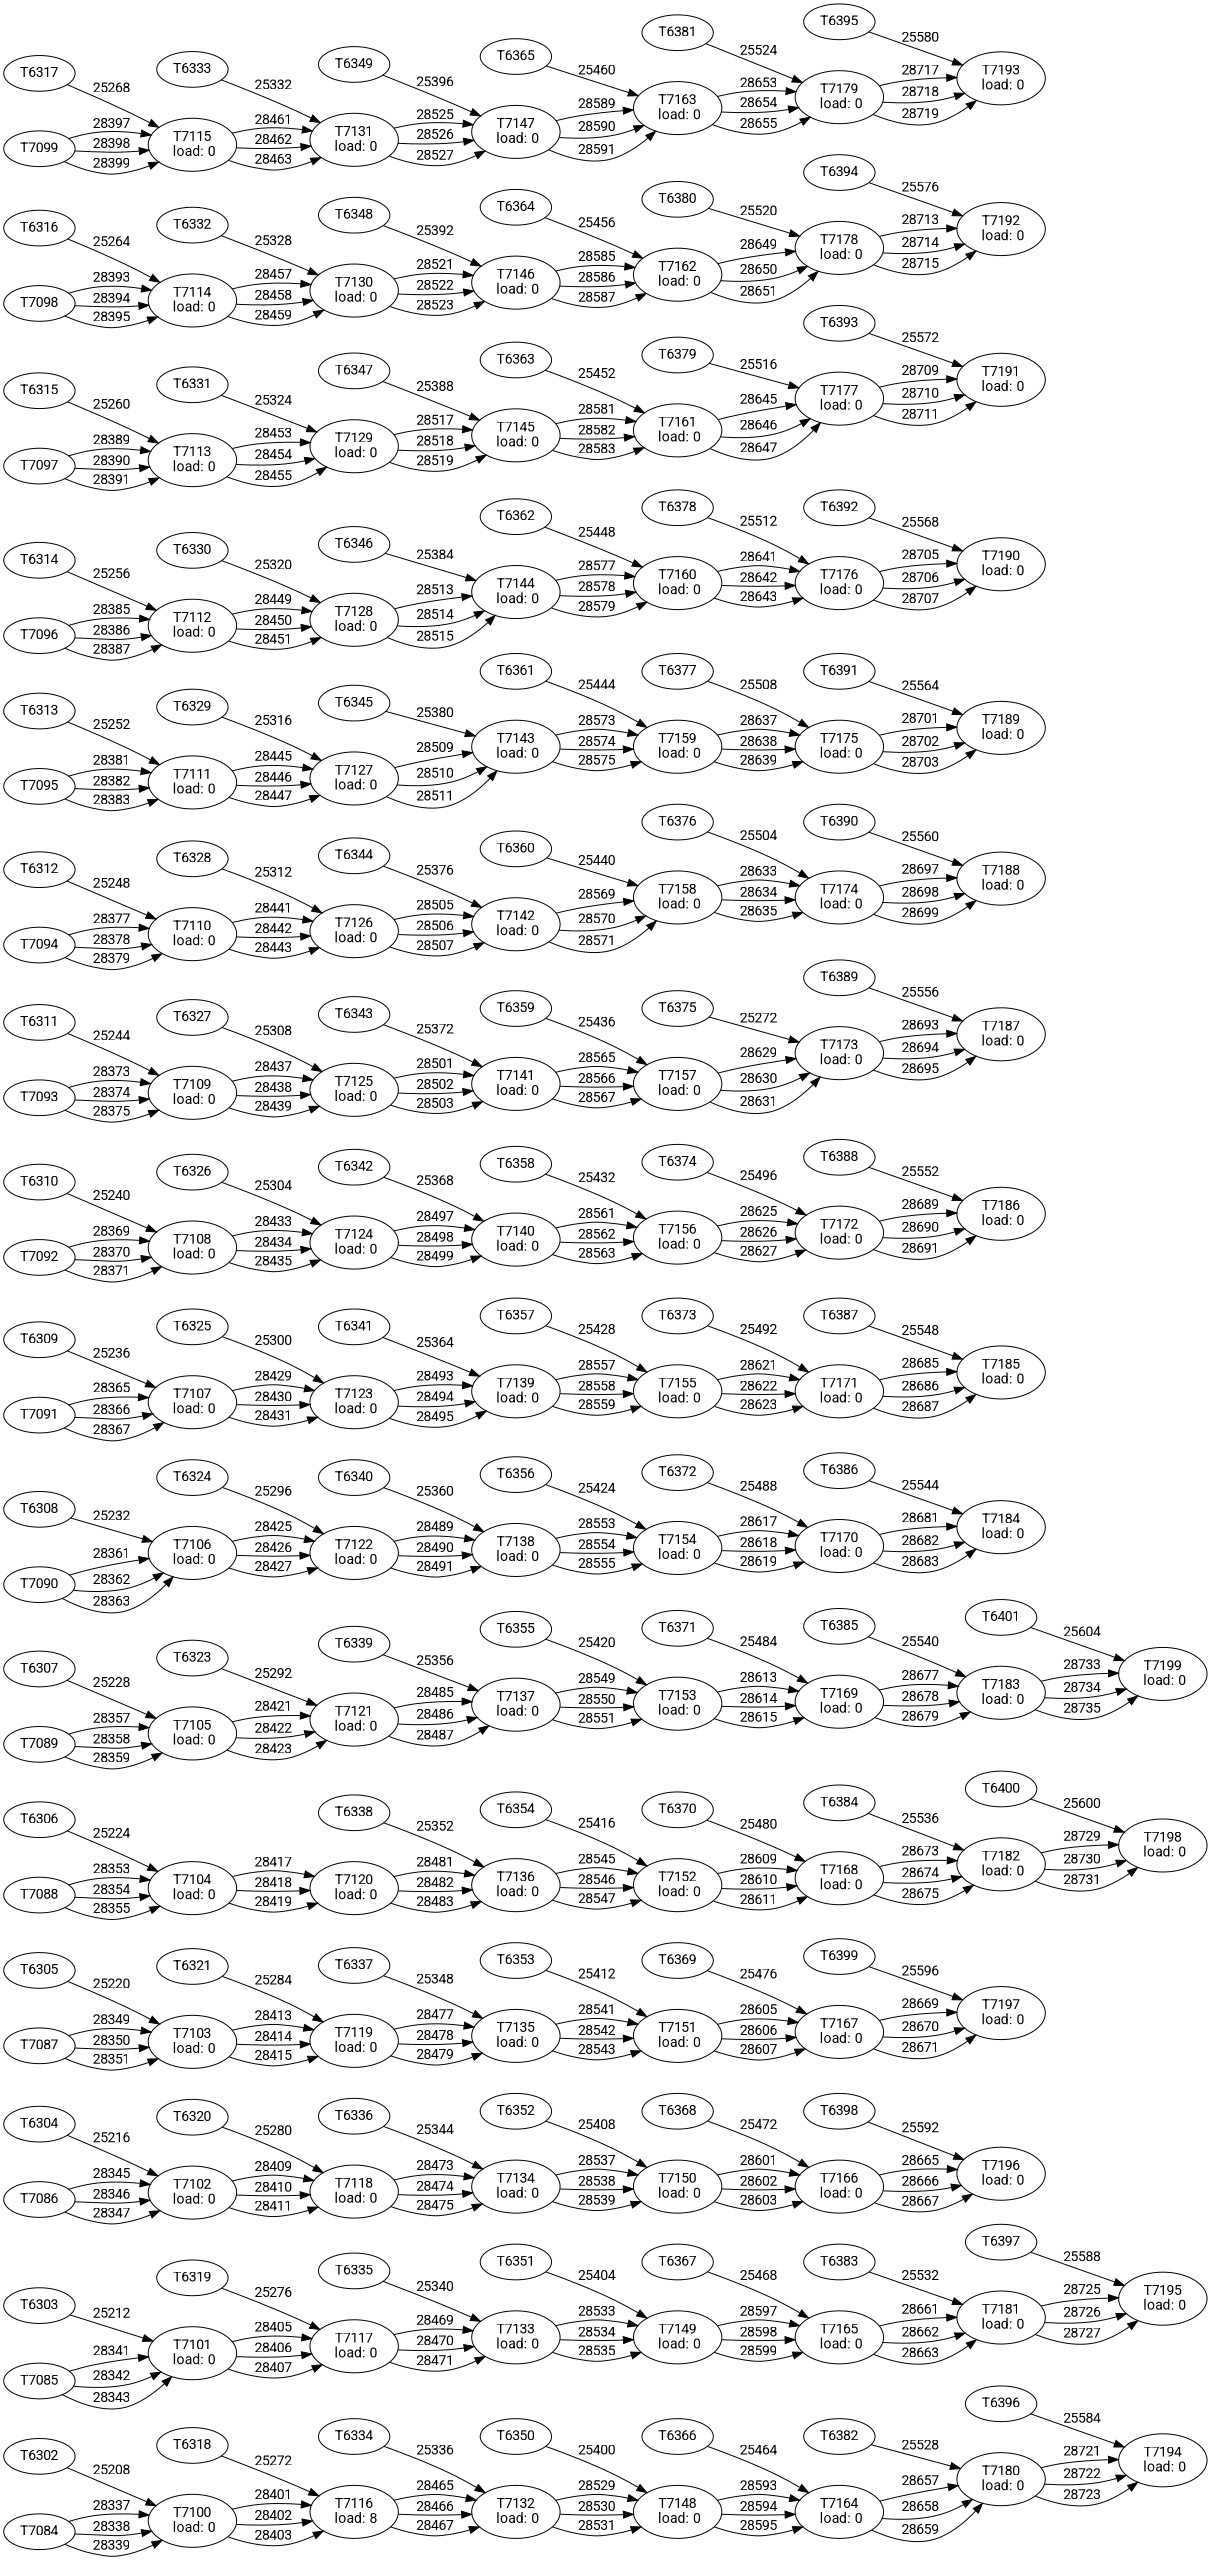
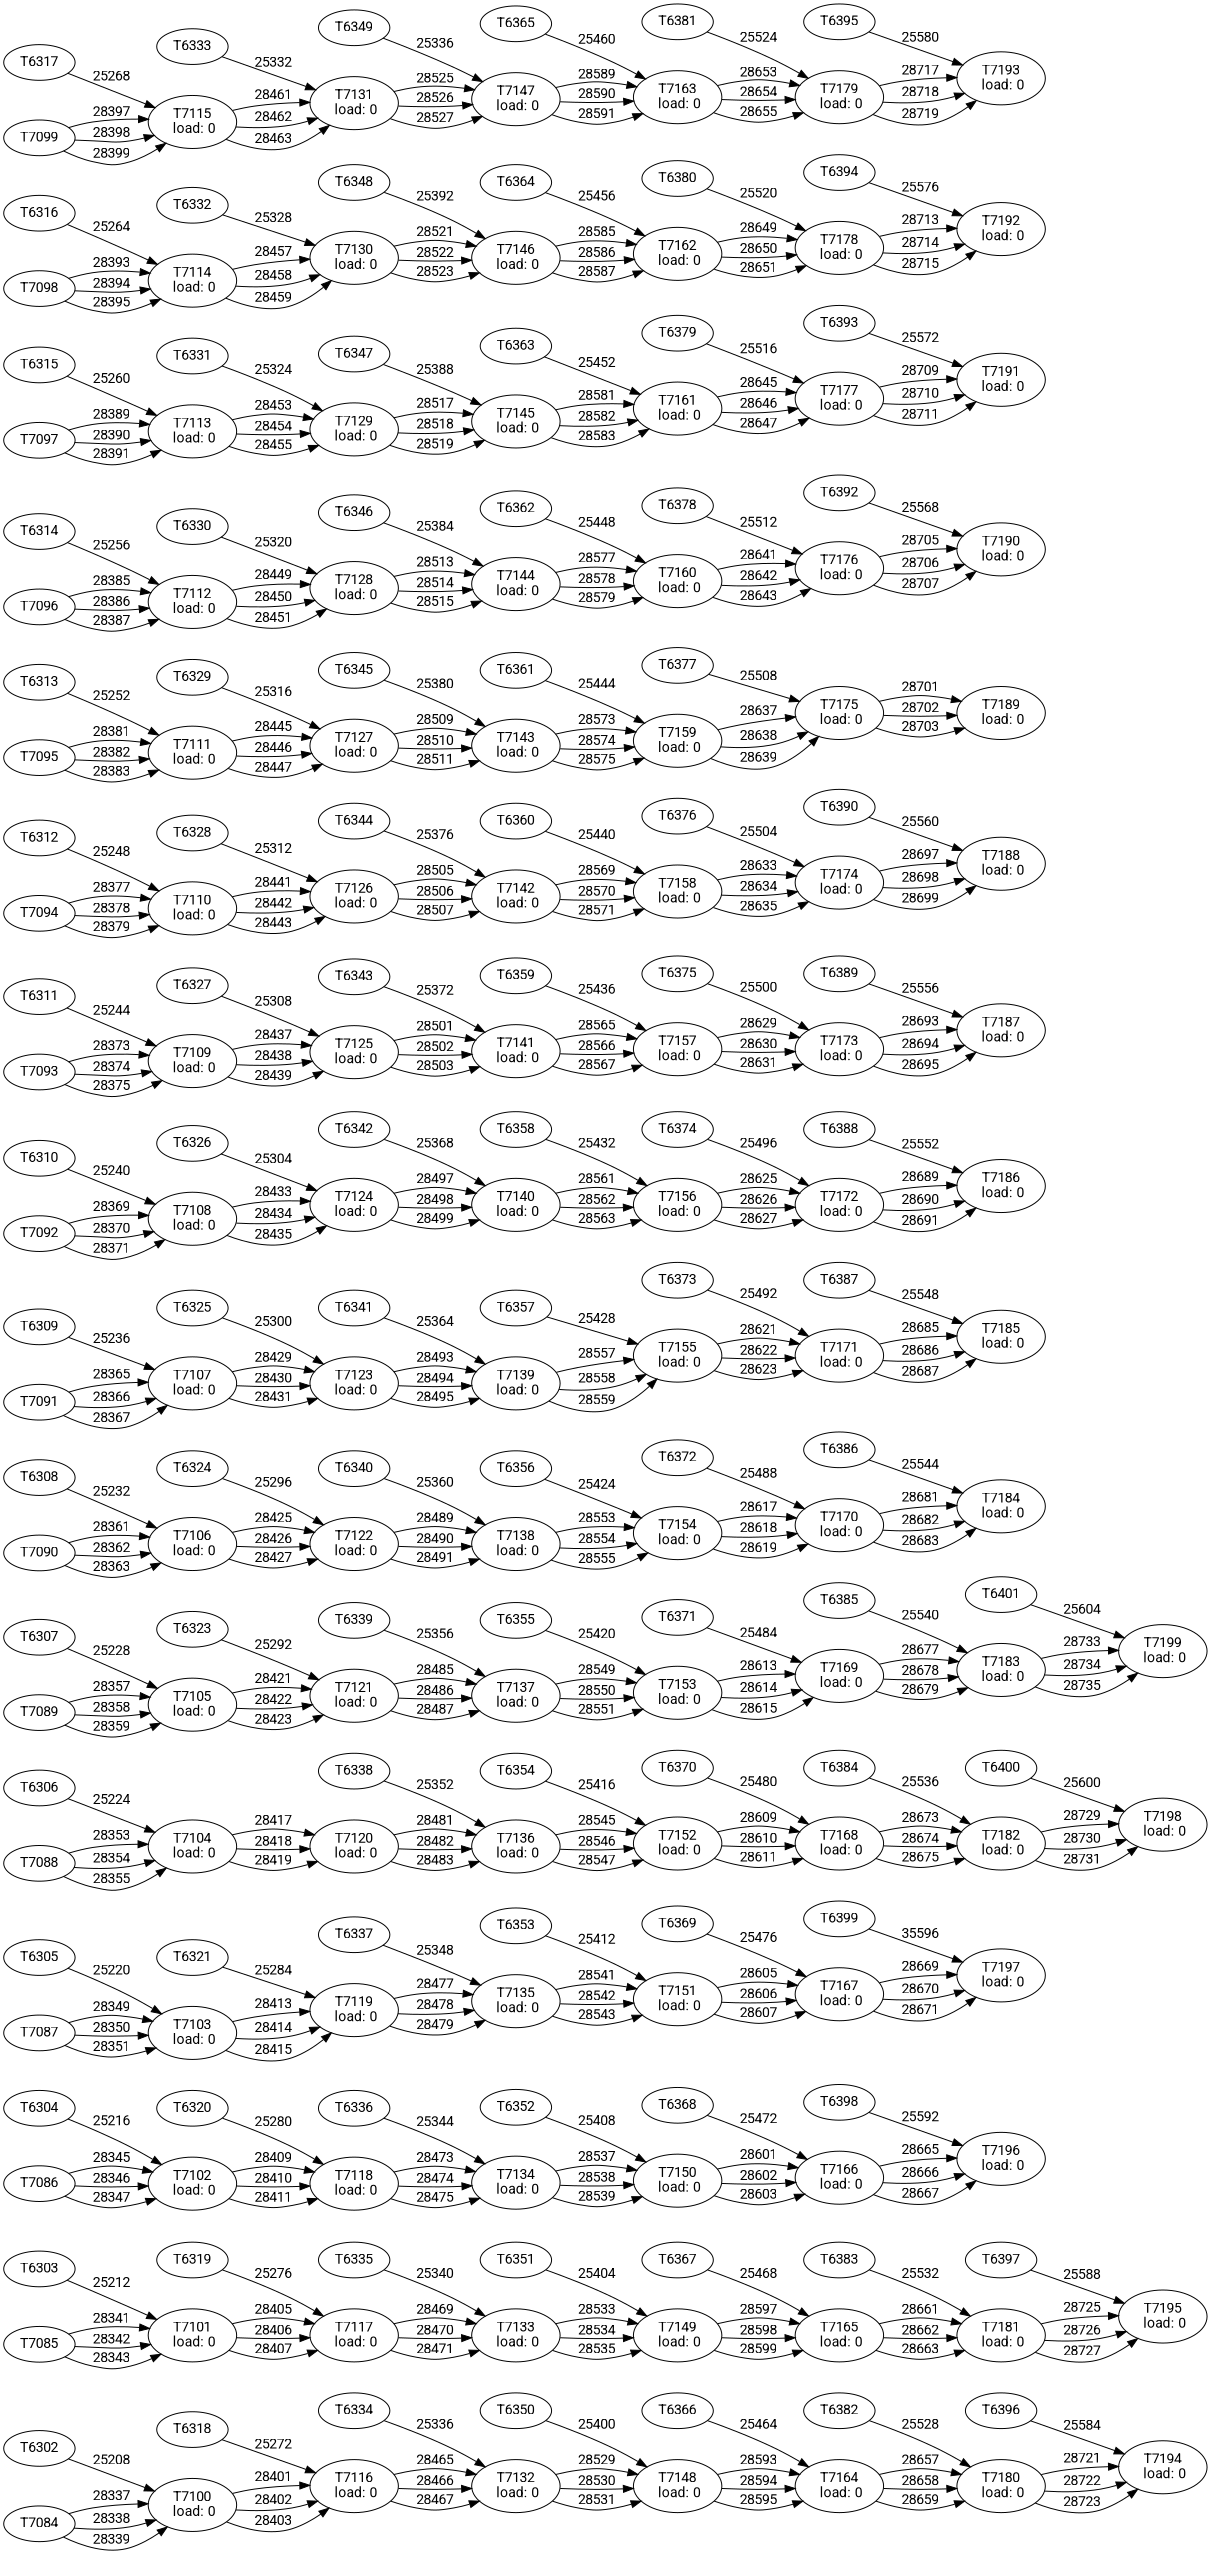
(435, 83) -> (435, 44)
(839, 671) -> none
(759, 1019) -> (759, 988)
(920, 1972) -> (920, 1934)
(354, 2512) -> (354, 2486)
